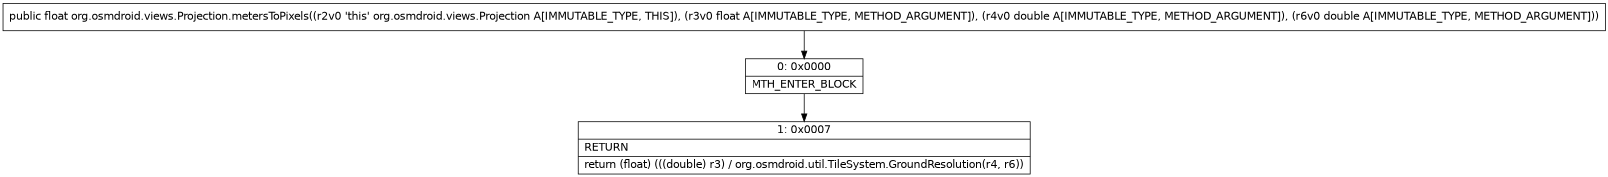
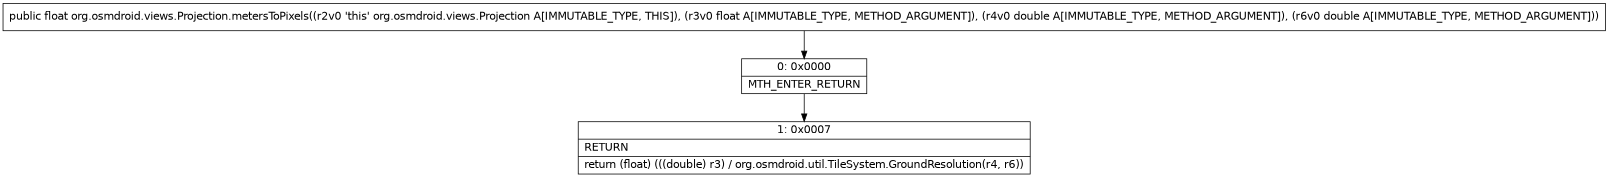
(804, 85) -> (804, 85)
